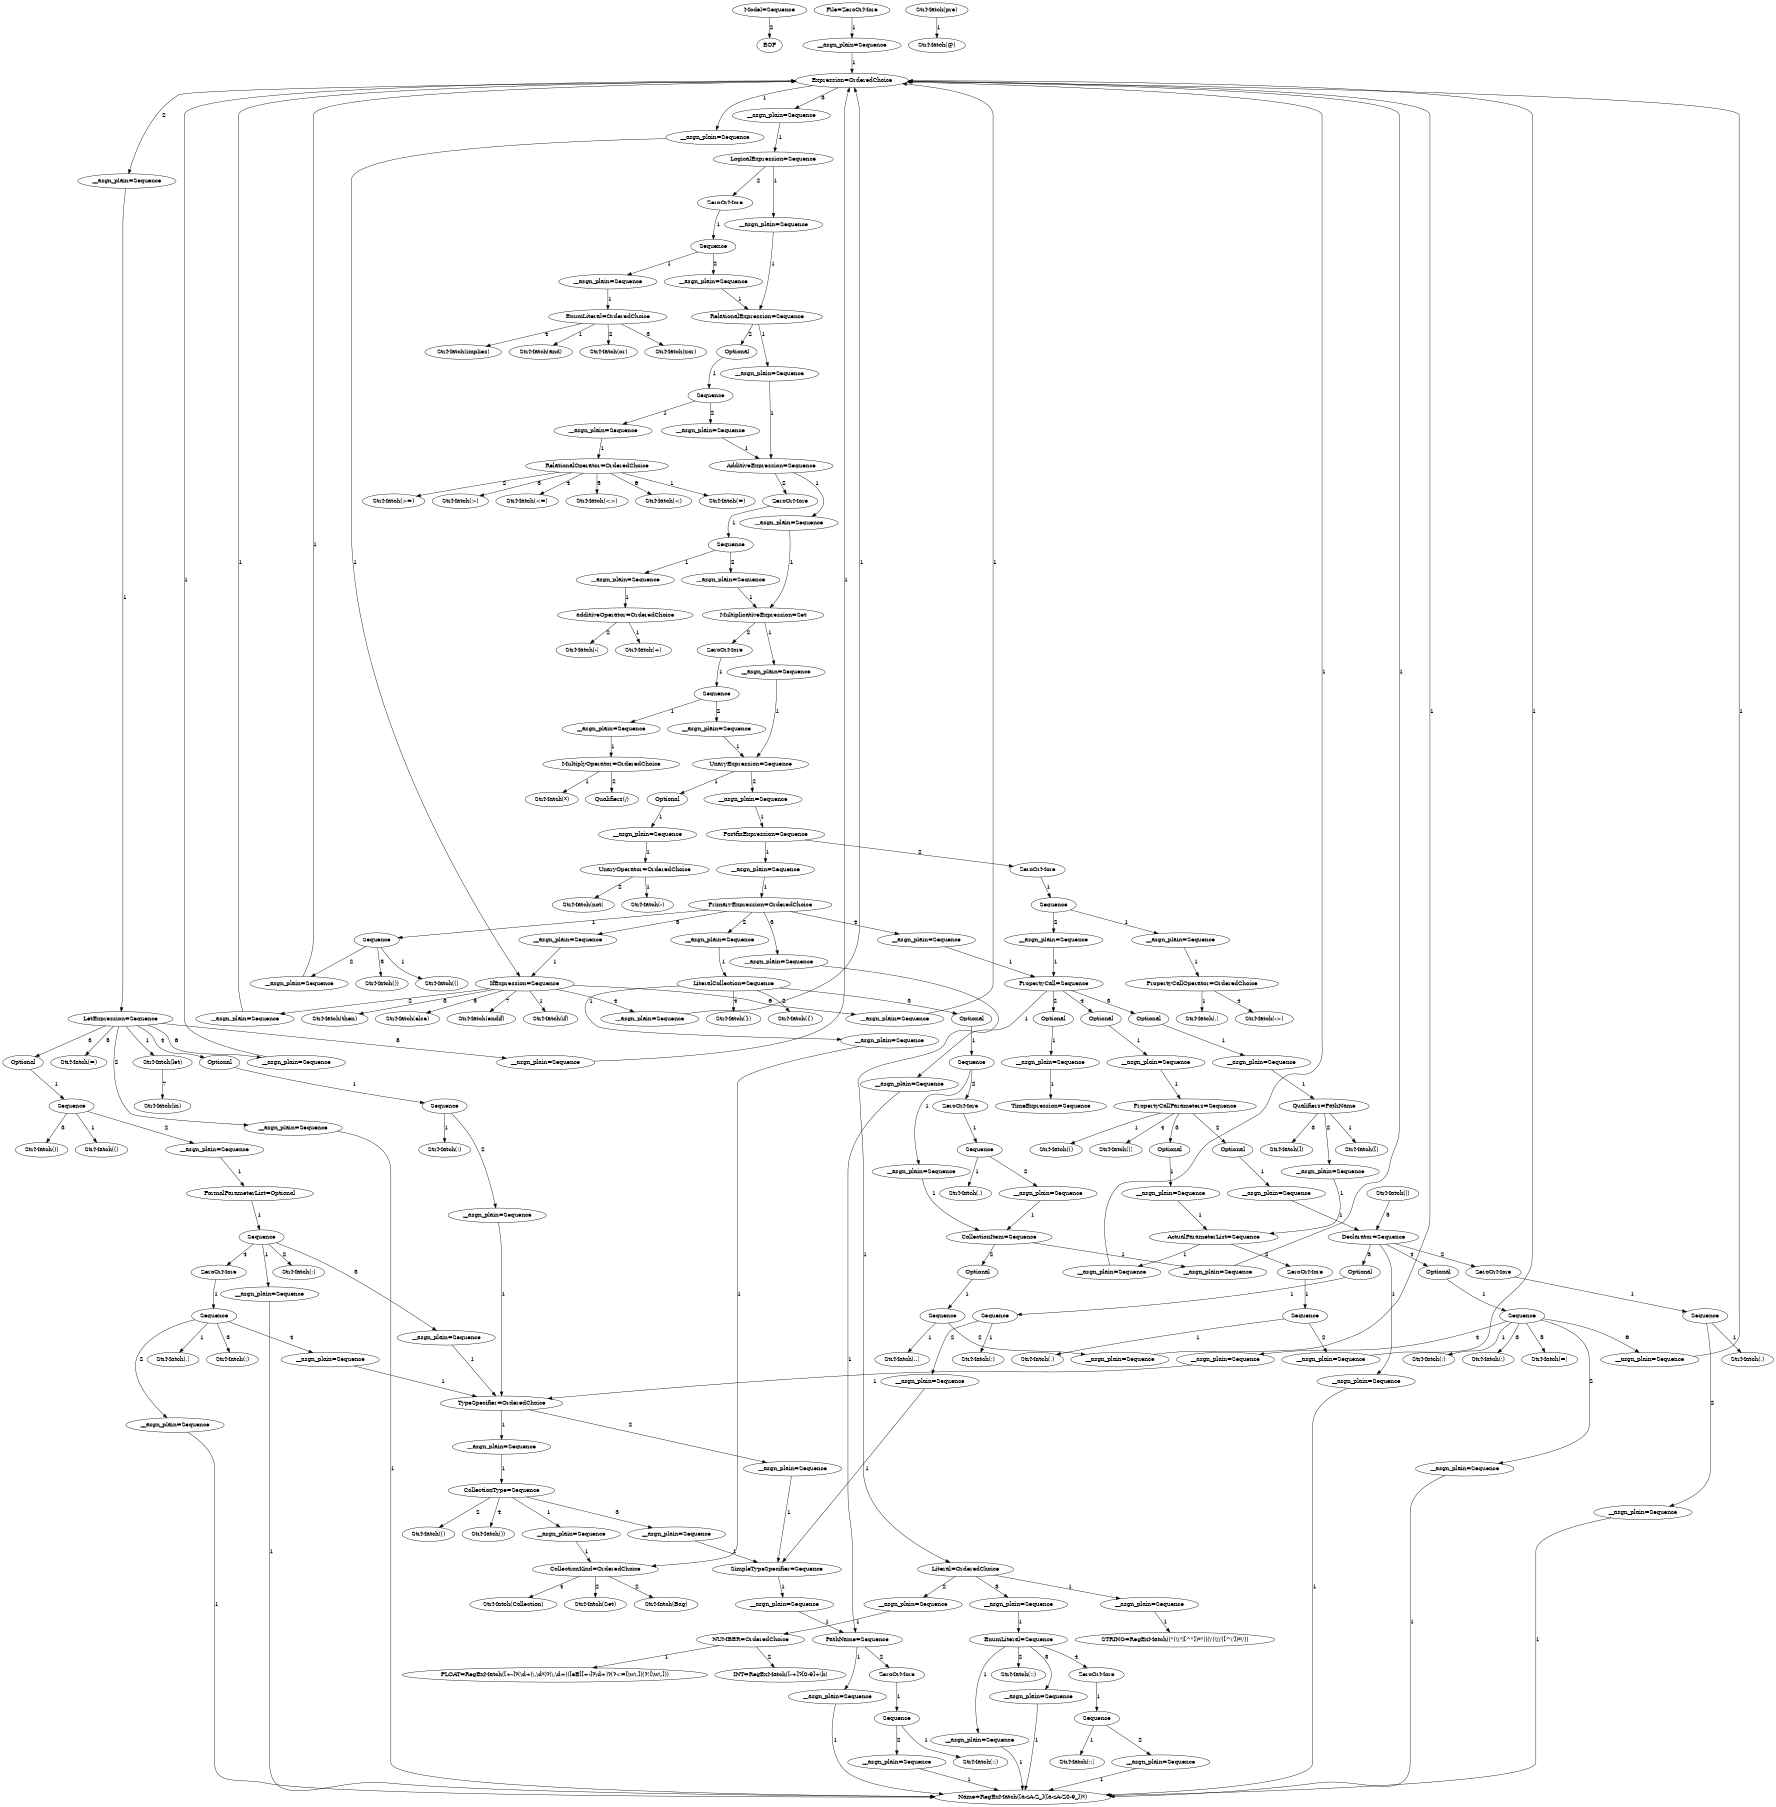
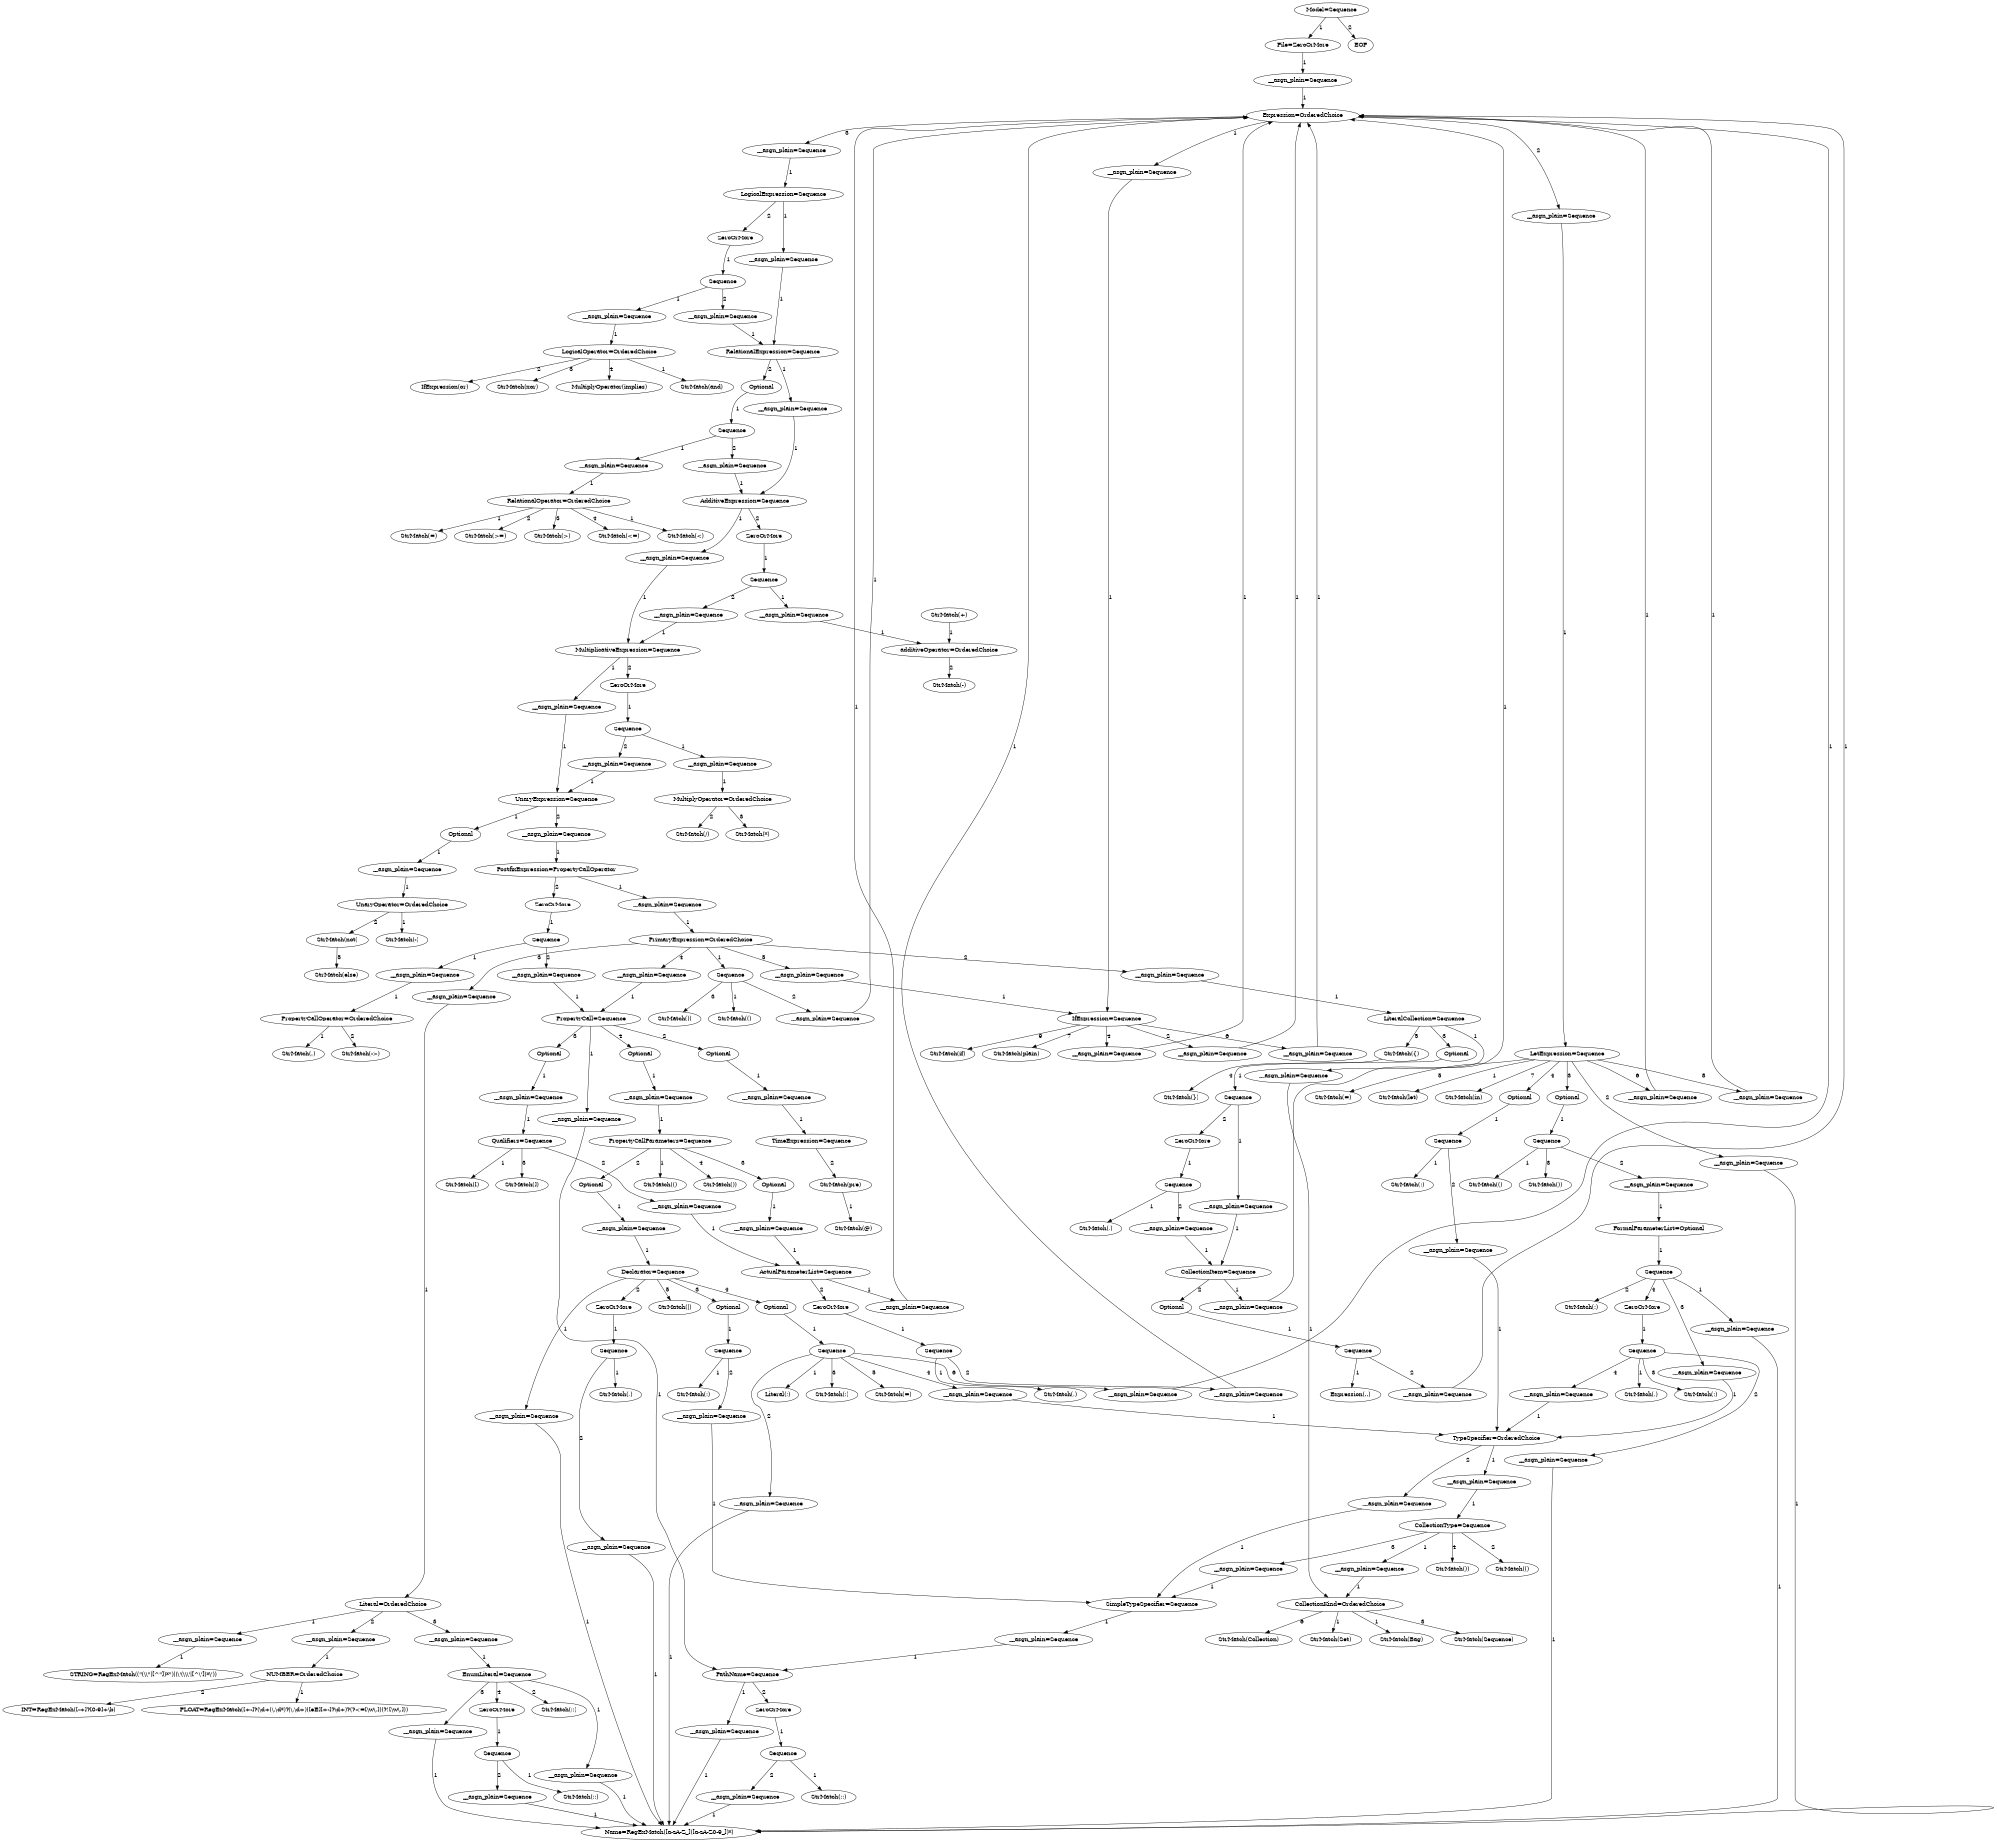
none -> (1319, 26)
(608, 317) -> (609, 352)
(463, 352) -> (609, 387)
(609, 352) -> (445, 387)
(637, 484) -> (632, 519)
(597, 501) -> none
(763, 615) -> (628, 650)
(633, 631) -> (949, 631)
(587, 782) -> (741, 817)
(612, 799) -> (693, 835)
(765, 835) -> (556, 870)
(734, 1000) -> (1236, 1067)
(467, 1001) -> (337, 956)
(541, 1001) -> (1041, 1036)
(784, 1001) -> (1416, 1036)
(1239, 1001) -> (353, 1036)
(335, 1019) -> none
(481, 1019) -> (1016, 1054)
(162, 1082) -> (1515, 1075)
(1324, 1106) -> (522, 1141)
none -> (825, 1161)
(1384, 1213) -> (663, 1288)
(902, 1360) -> (1351, 1395)
(1429, 1360) -> (778, 1395)
(561, 1587) -> (1302, 1622)
(597, 1587) -> (1338, 1622)
(637, 1587) -> (1377, 1622)
none -> (1484, 1640)
